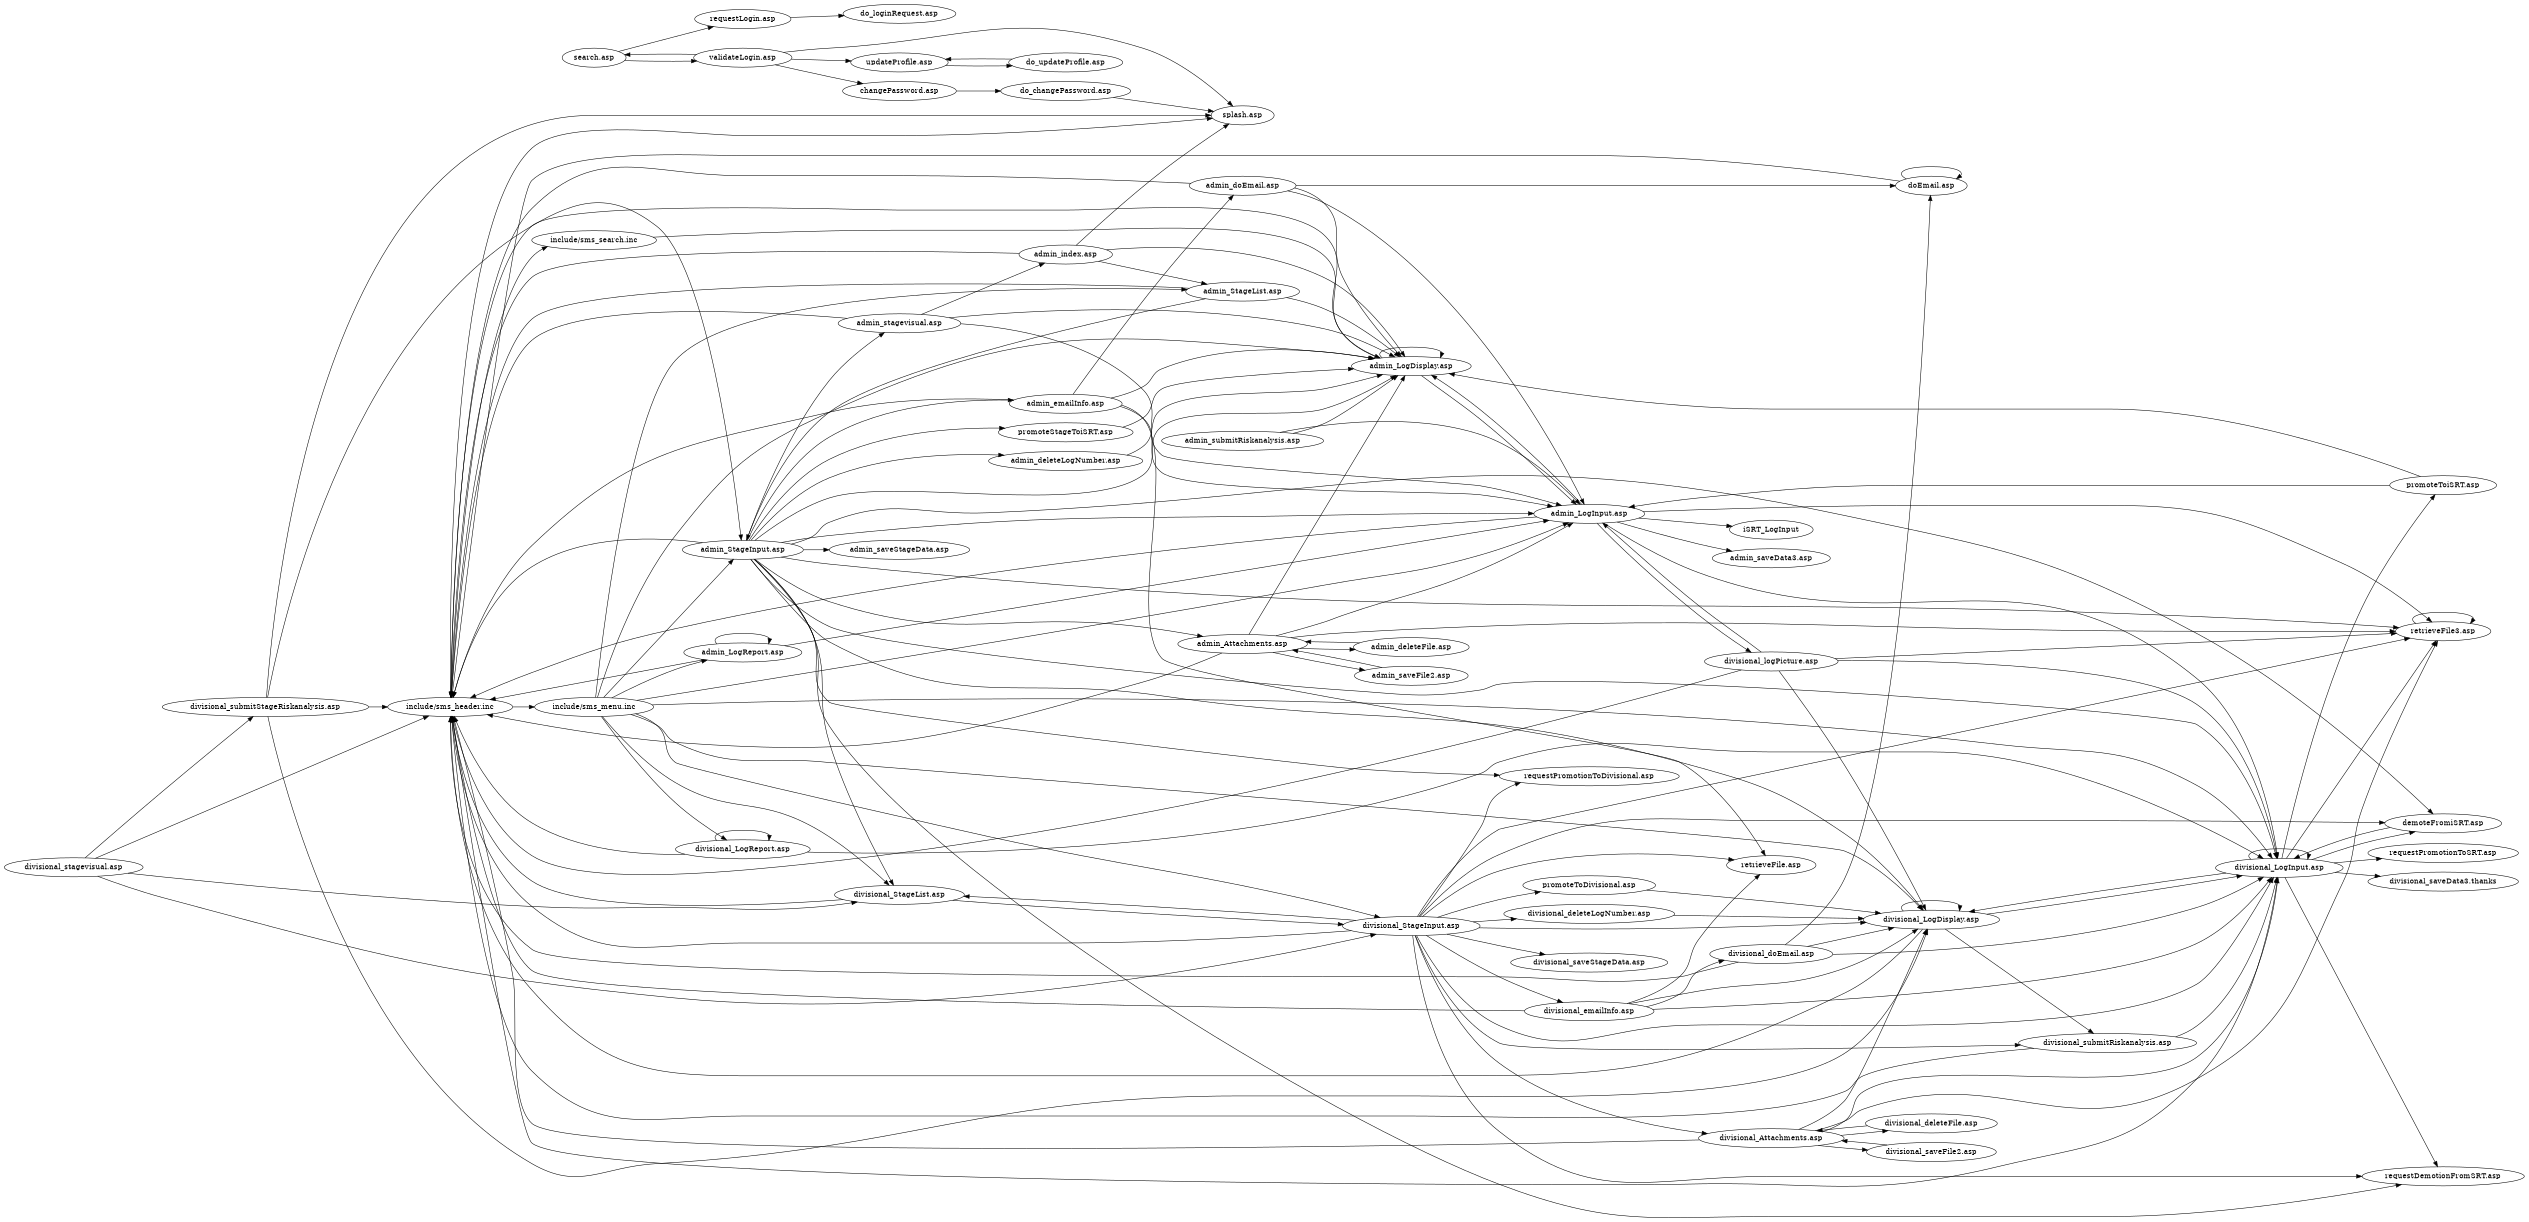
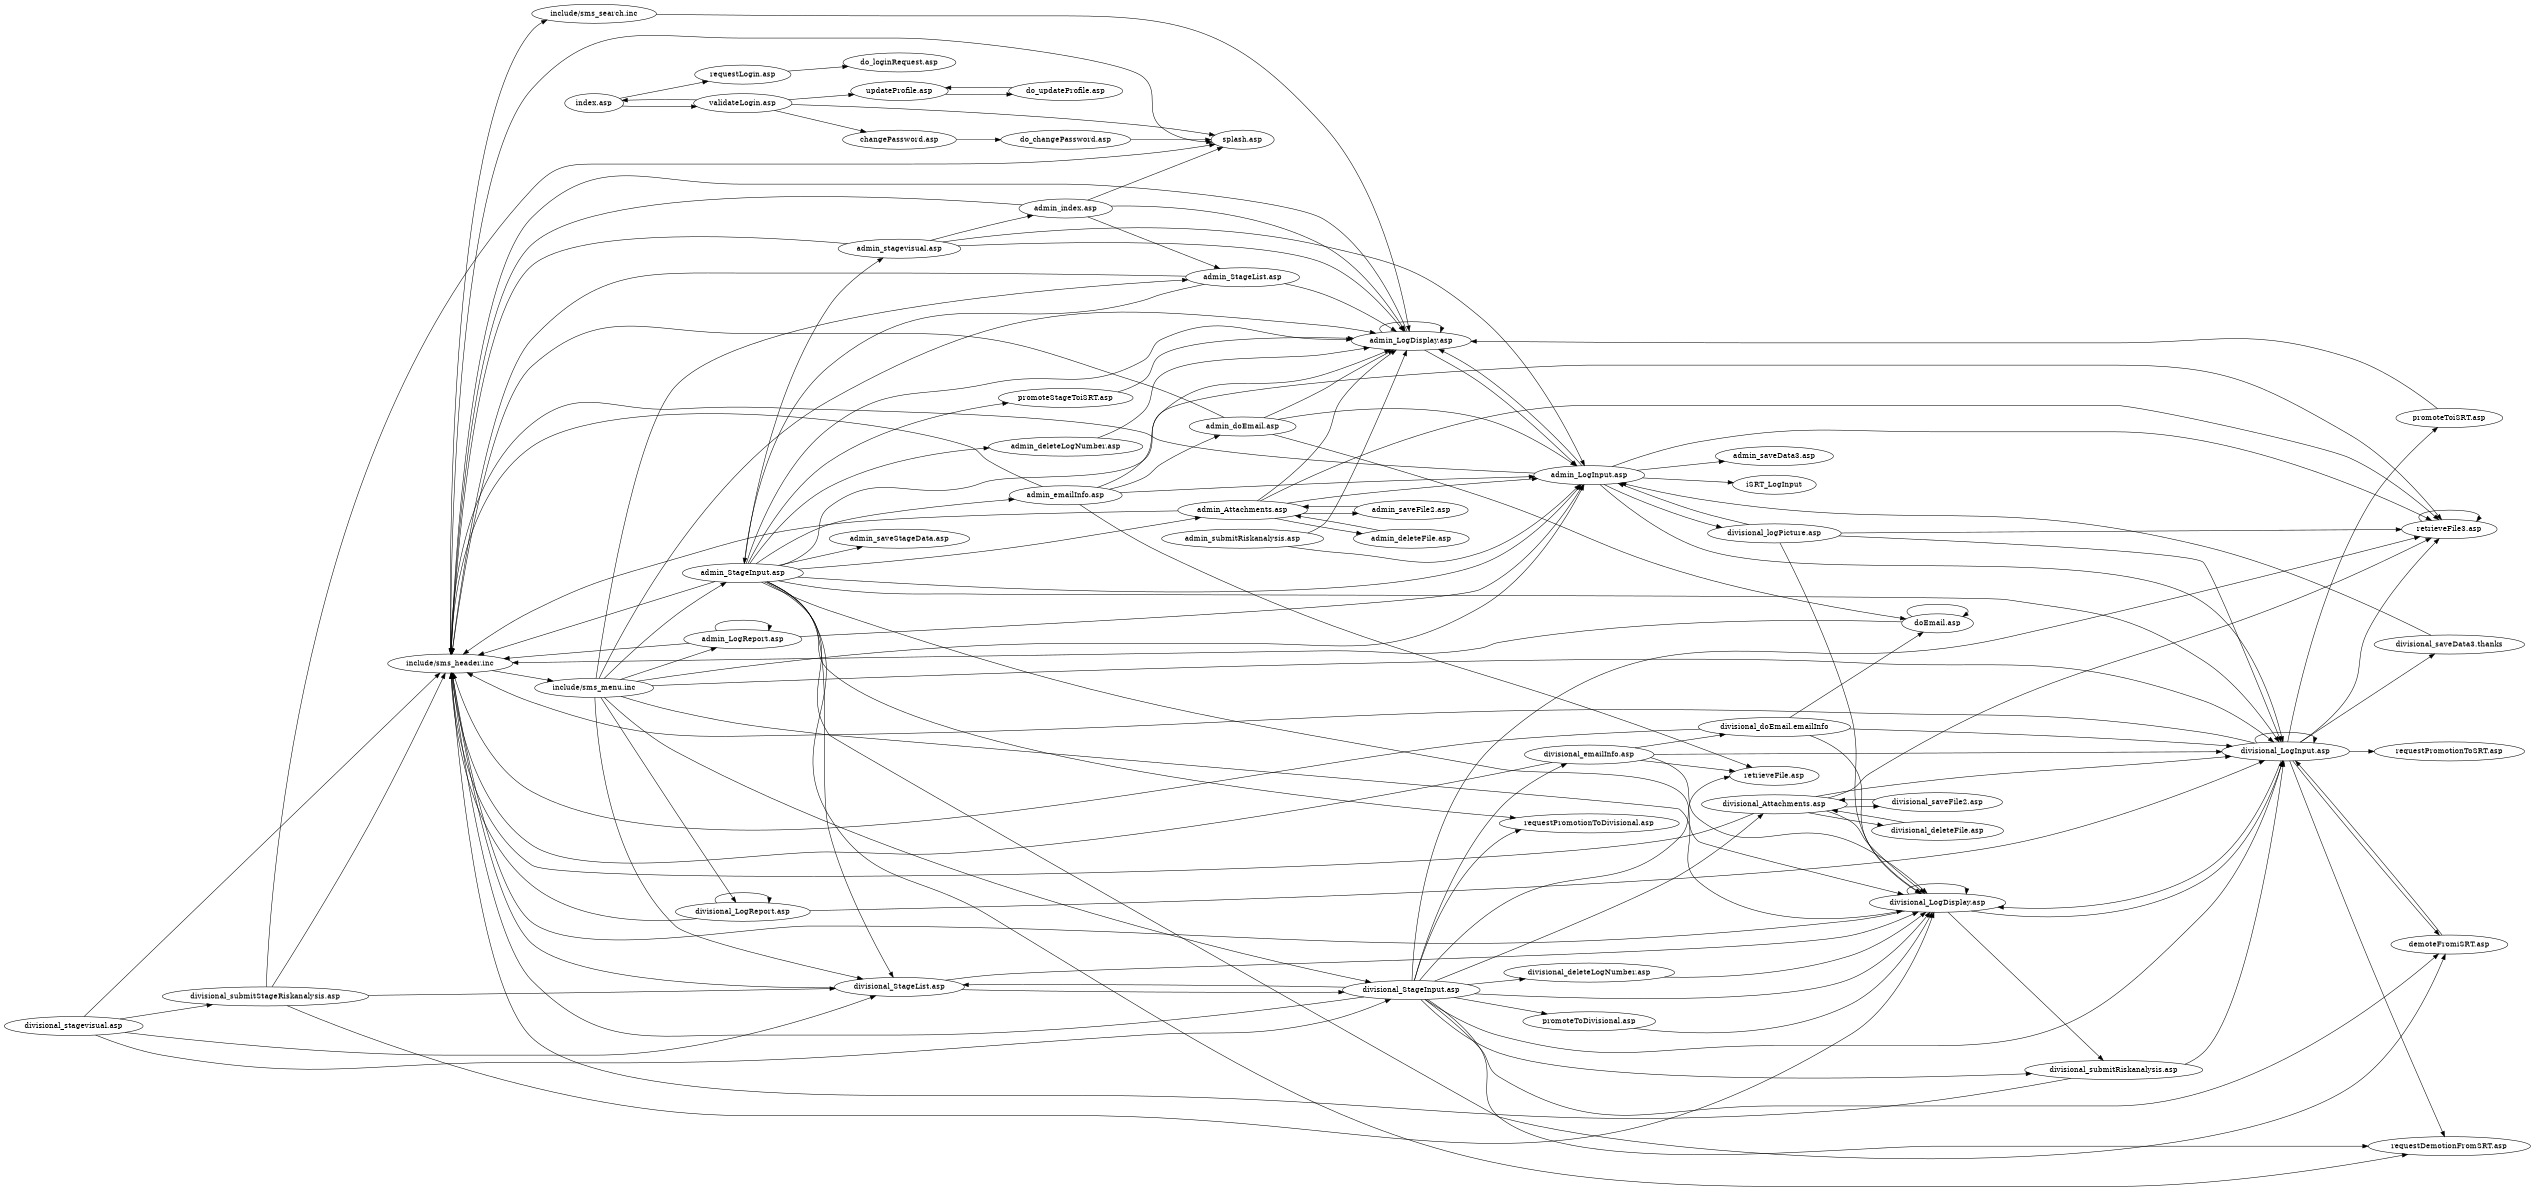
(594, 58) -> (594, 103)
(494, 255) -> (599, 992)
(2012, 485) -> (2037, 519)
(1064, 827) -> none
(1771, 954) -> (1774, 727)
none -> (1431, 959)
(1589, 963) -> none
